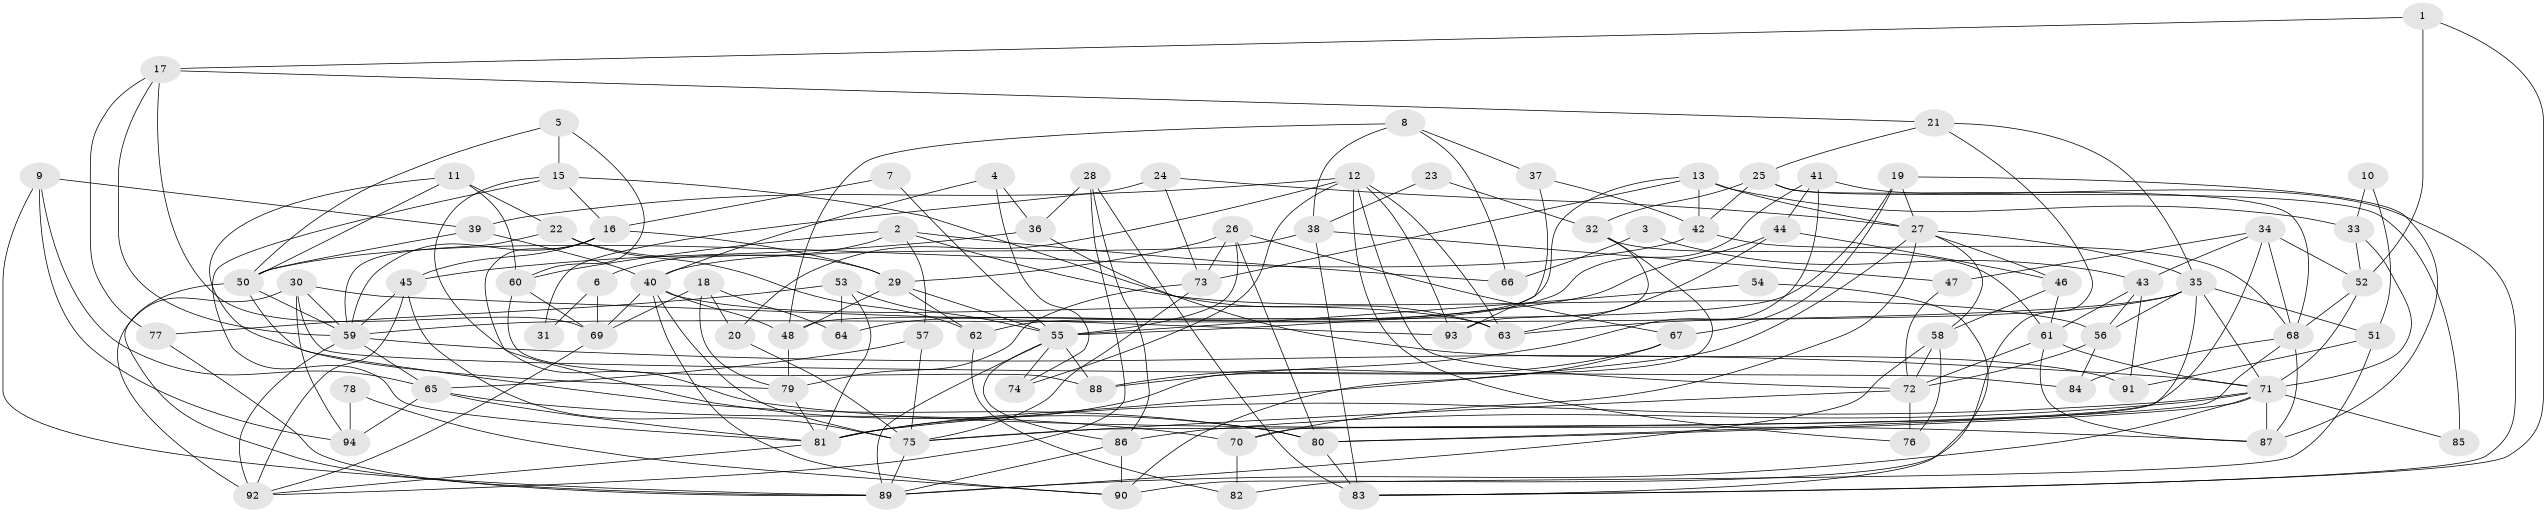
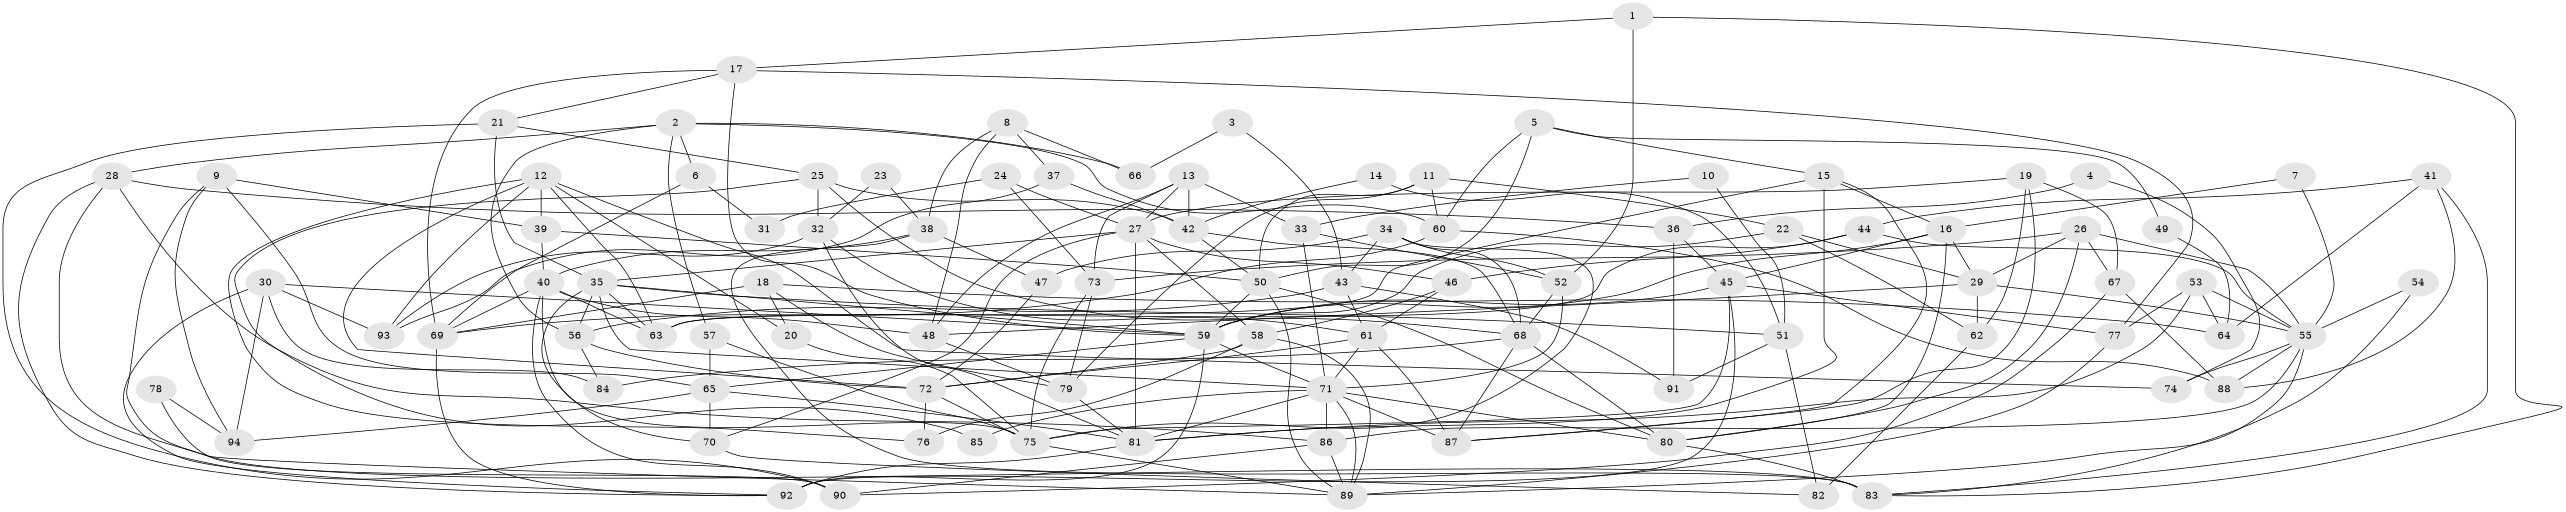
none -> (393, 145)
none -> (1376, 176)
none -> (2162, 229)
(796, 230) -> none
none -> (1956, 314)
